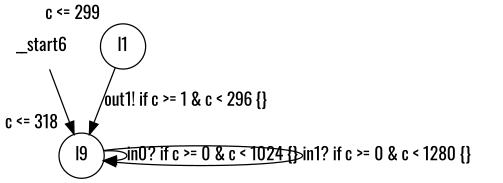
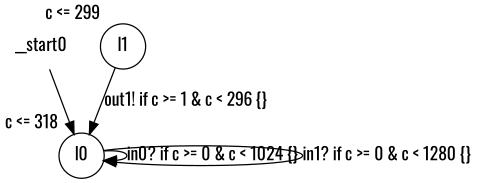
(41, 46) -> (41, 46)
(82, 156) -> (82, 156)
